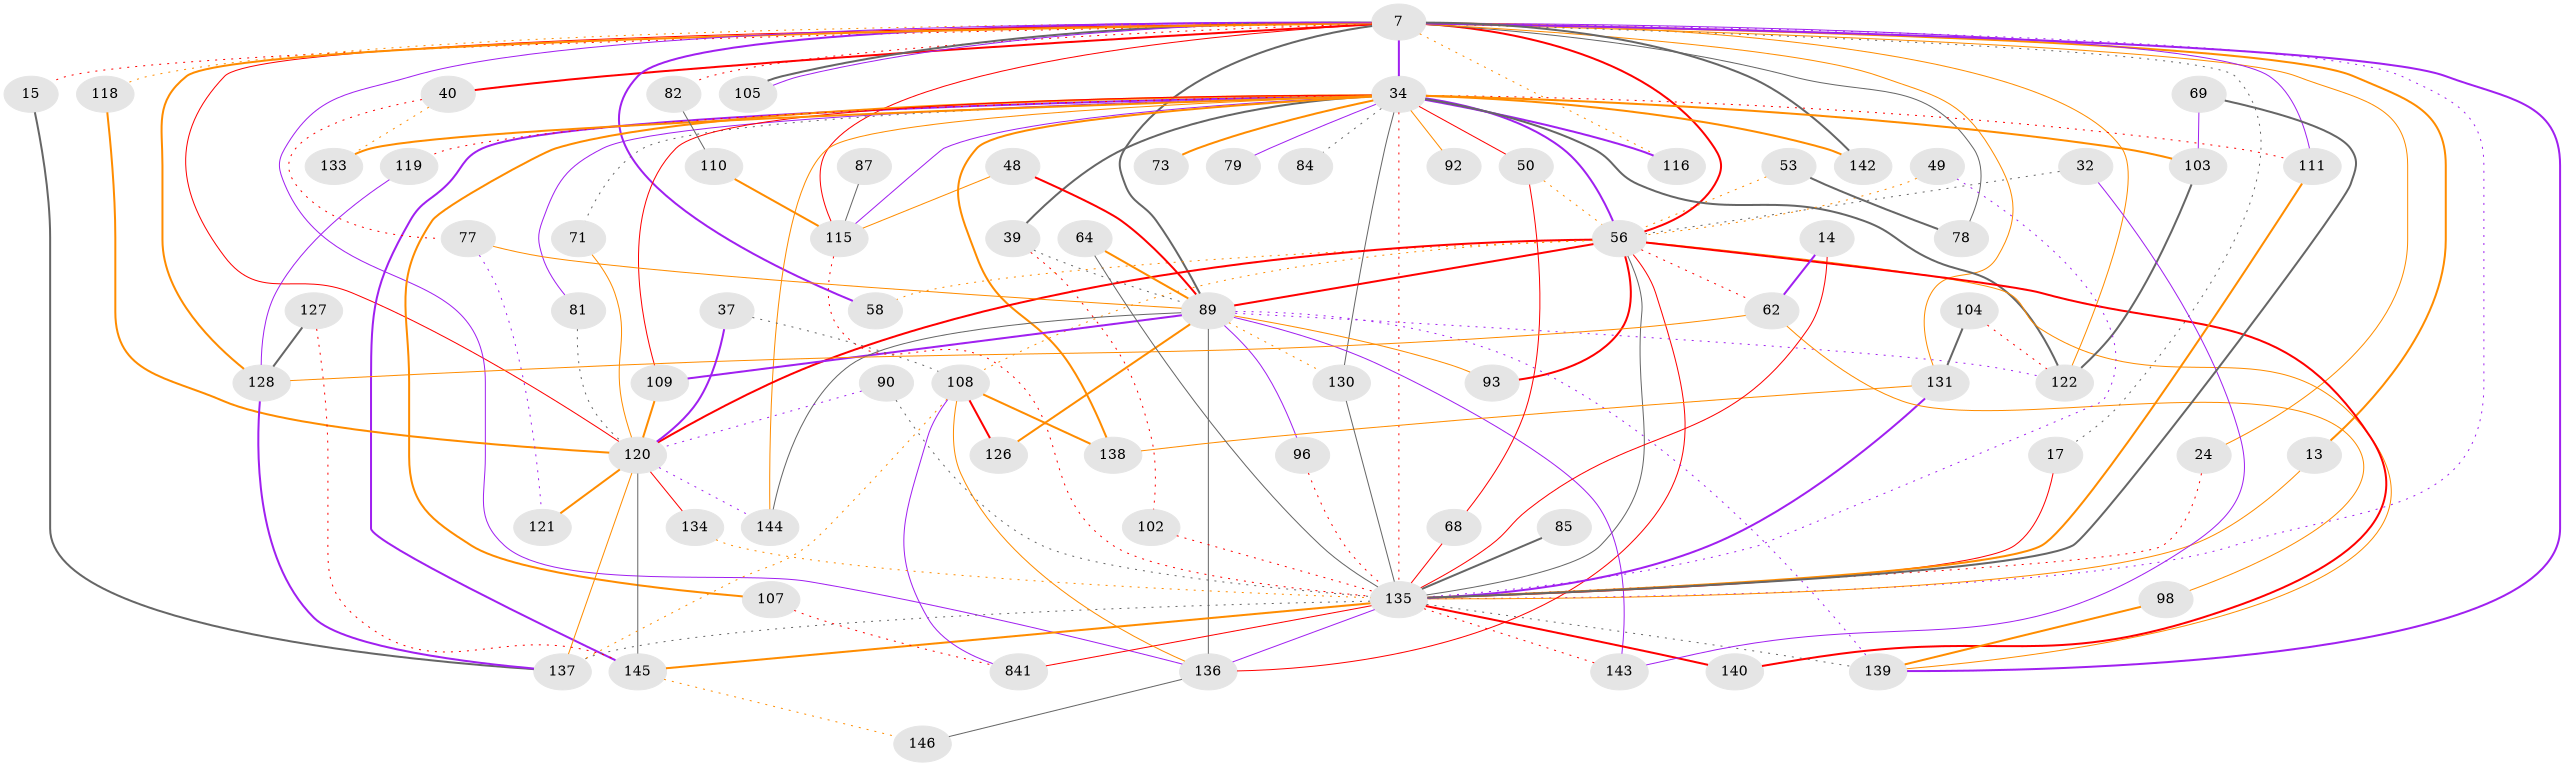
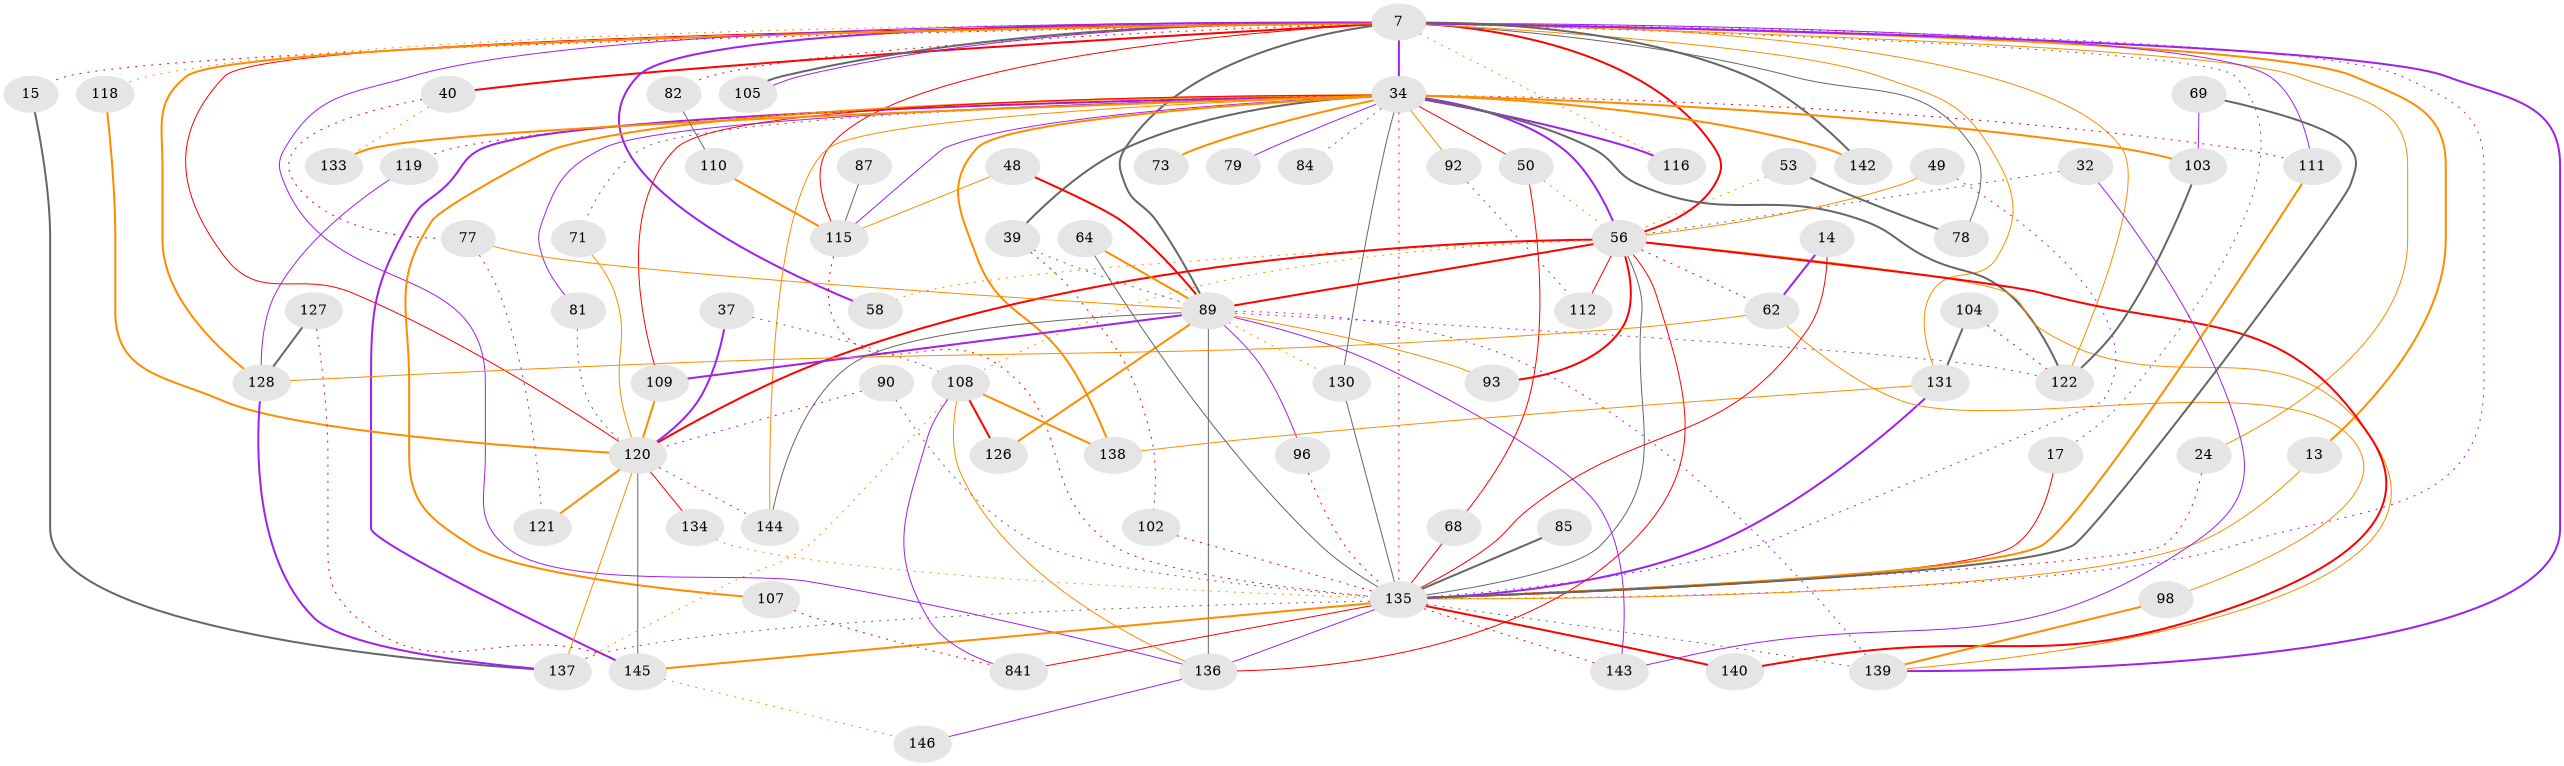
(1783, 214) -> (1783, 214)
none -> (1583, 311)
(1065, 708) -> (1065, 708)
